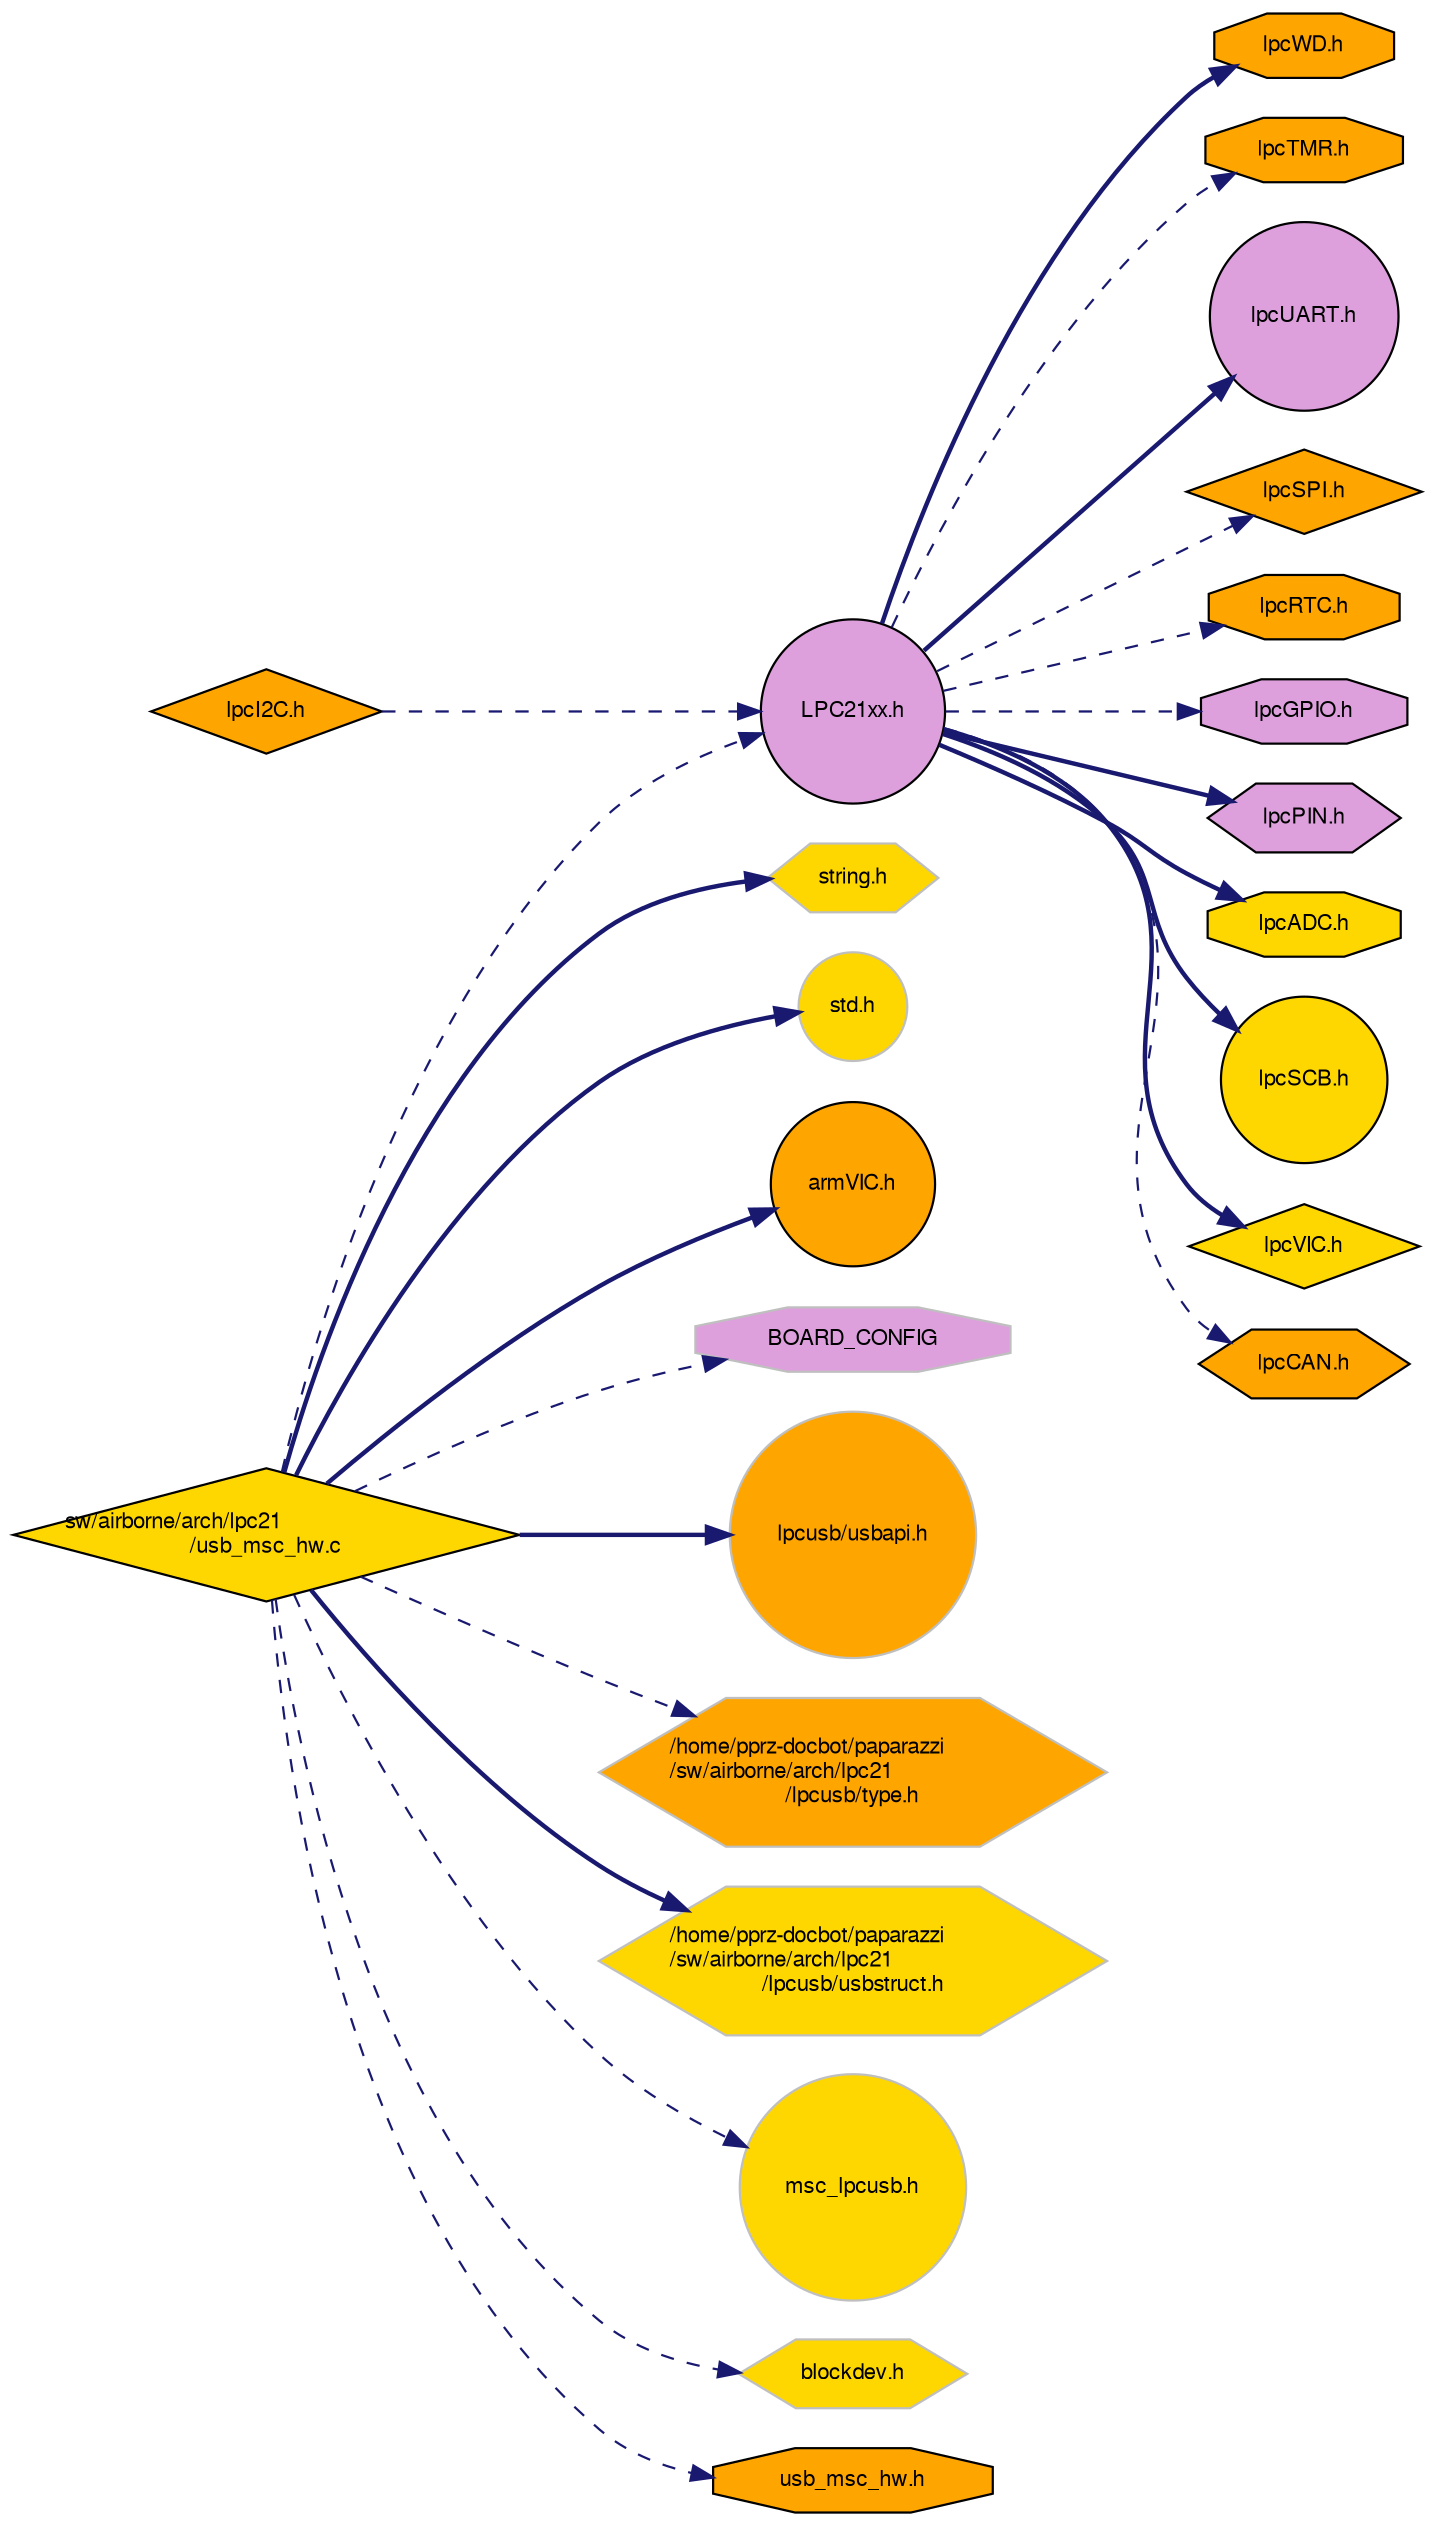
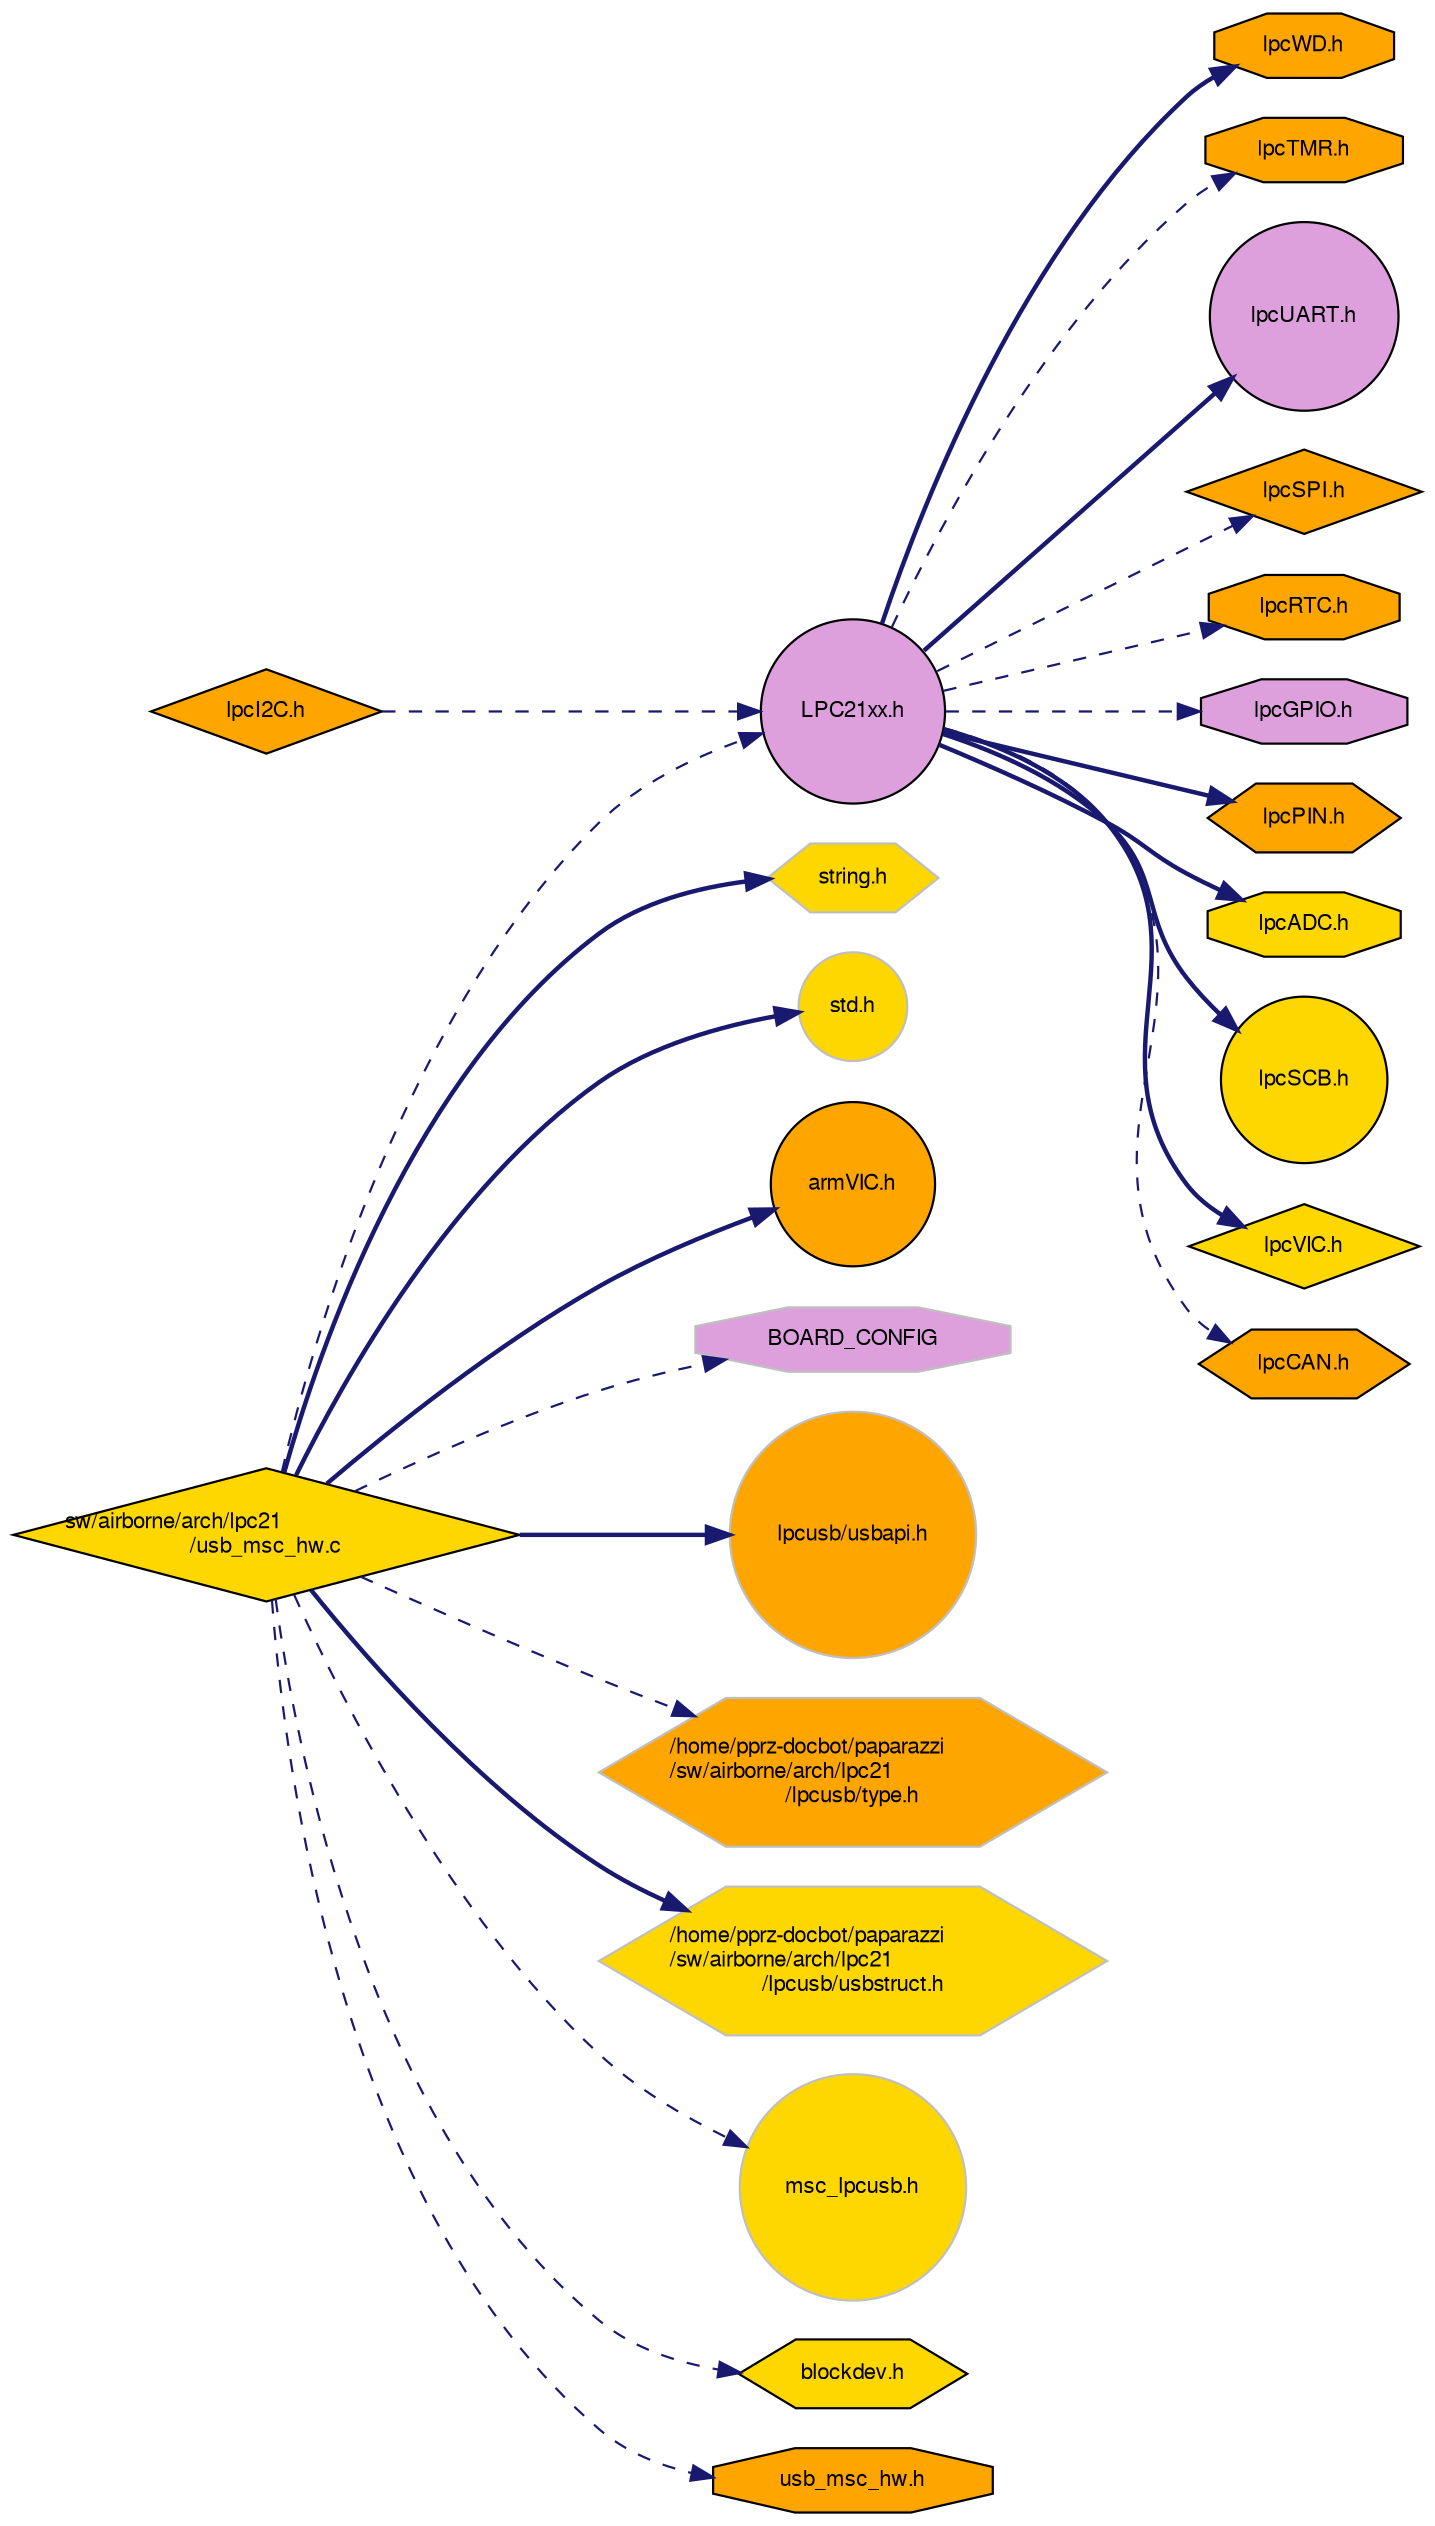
(1304, 818) -> (1304, 818)
(853, 2374) -> (853, 2374)
